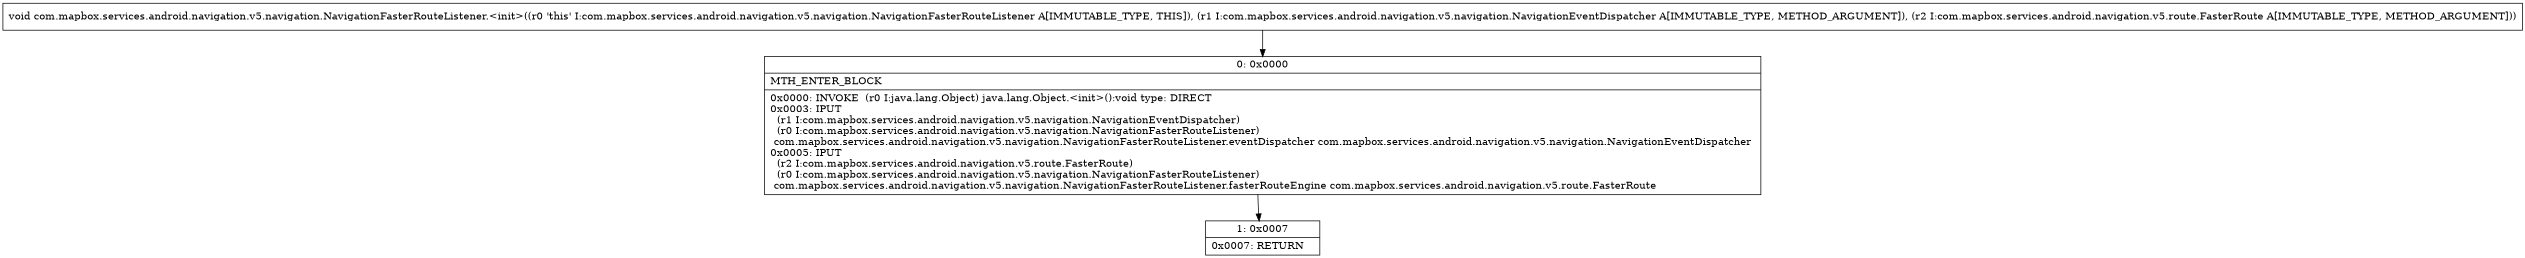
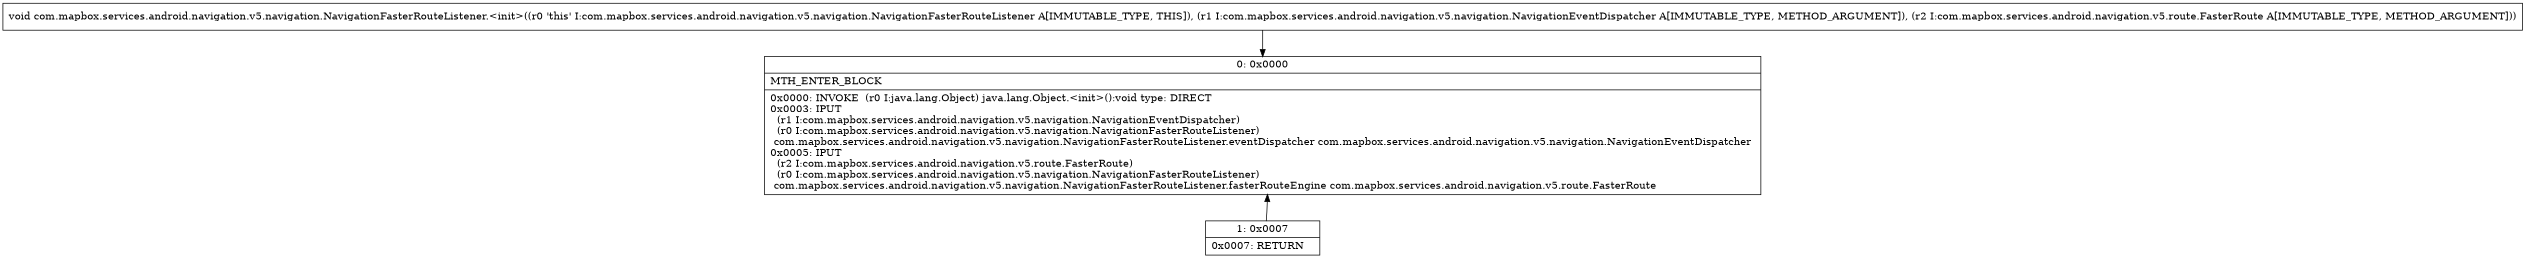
(1258, 204) -> (1267, 211)
